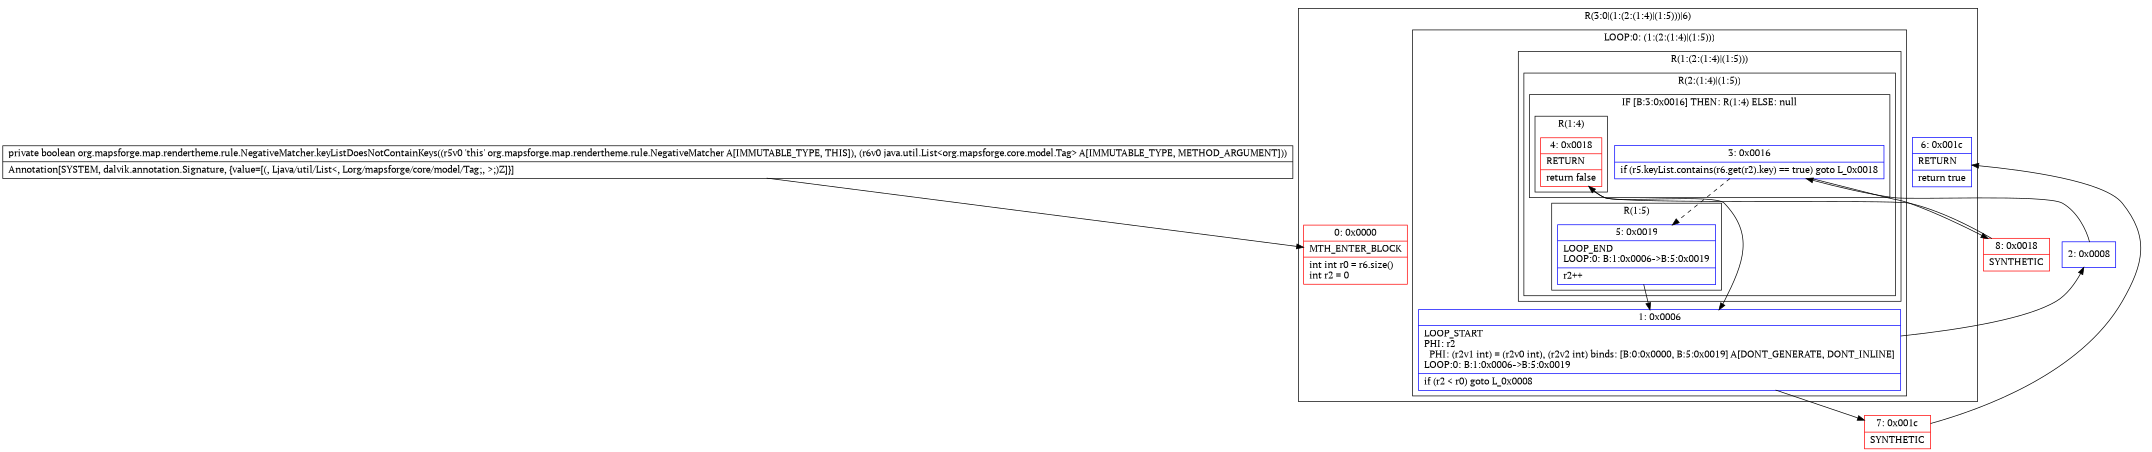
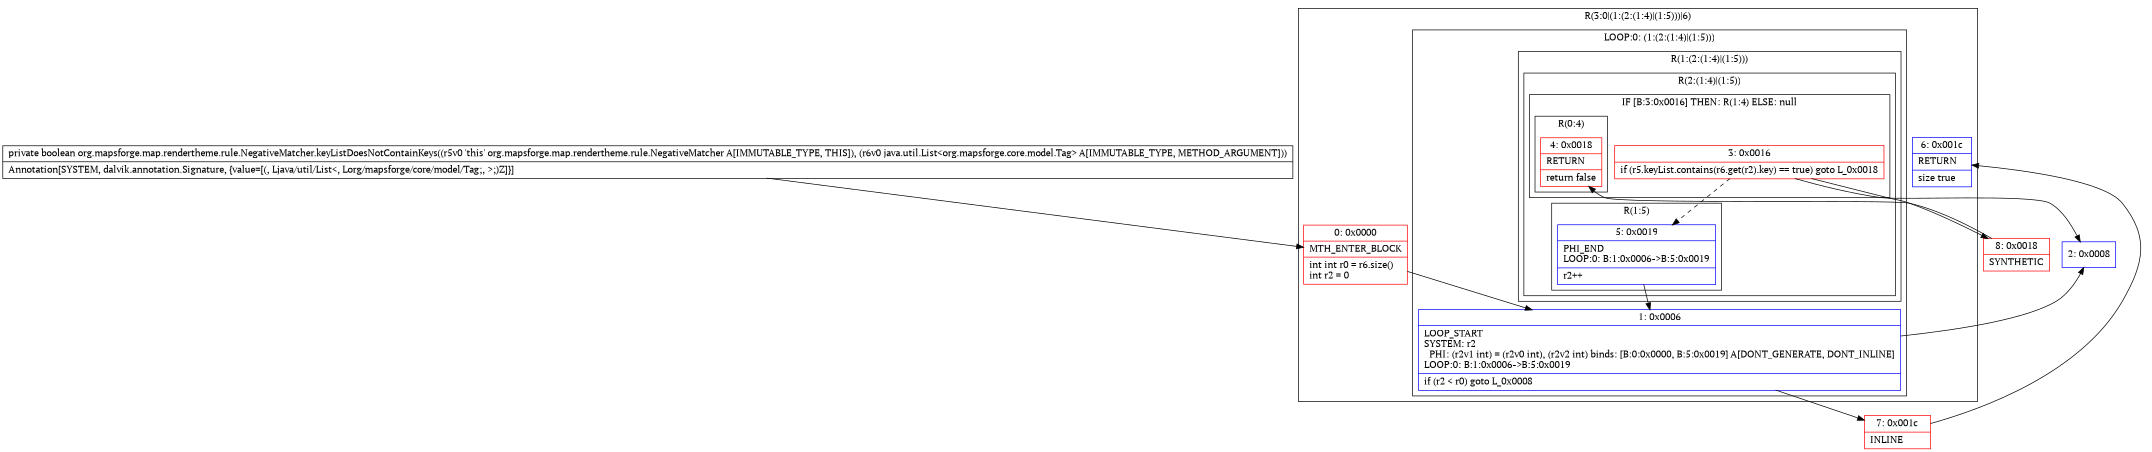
(1571, 124) -> (1571, 124)
(1749, 162) -> (1749, 162)
(1942, 178) -> (1937, 178)
(1961, 198) -> (1943, 198)
(1727, 206) -> (1466, 290)
(1588, 249) -> (1584, 249)
(1441, 344) -> (1452, 344)
(1898, 440) -> (1887, 440)
